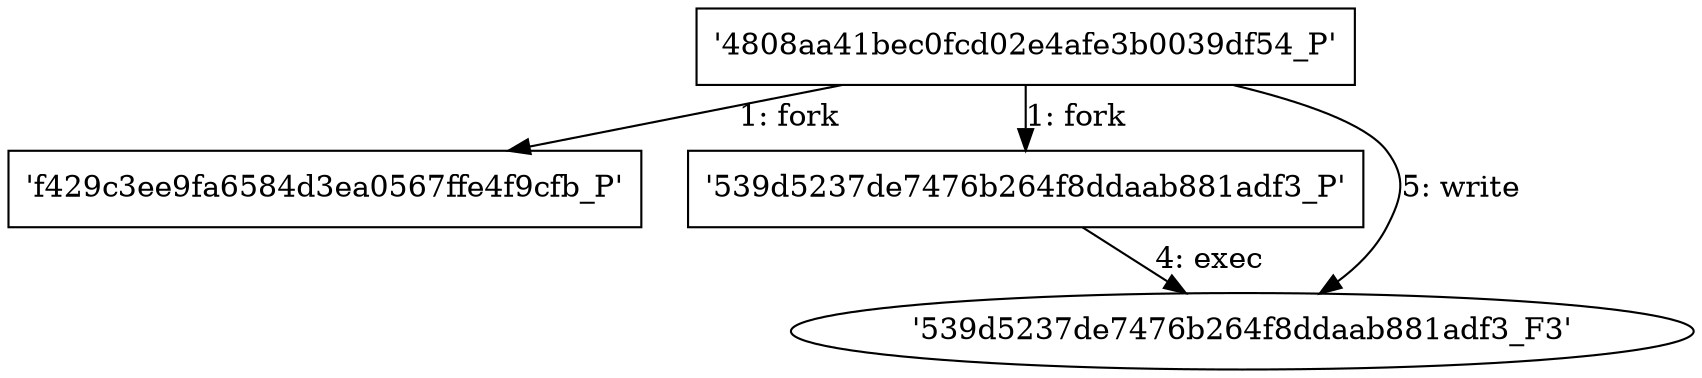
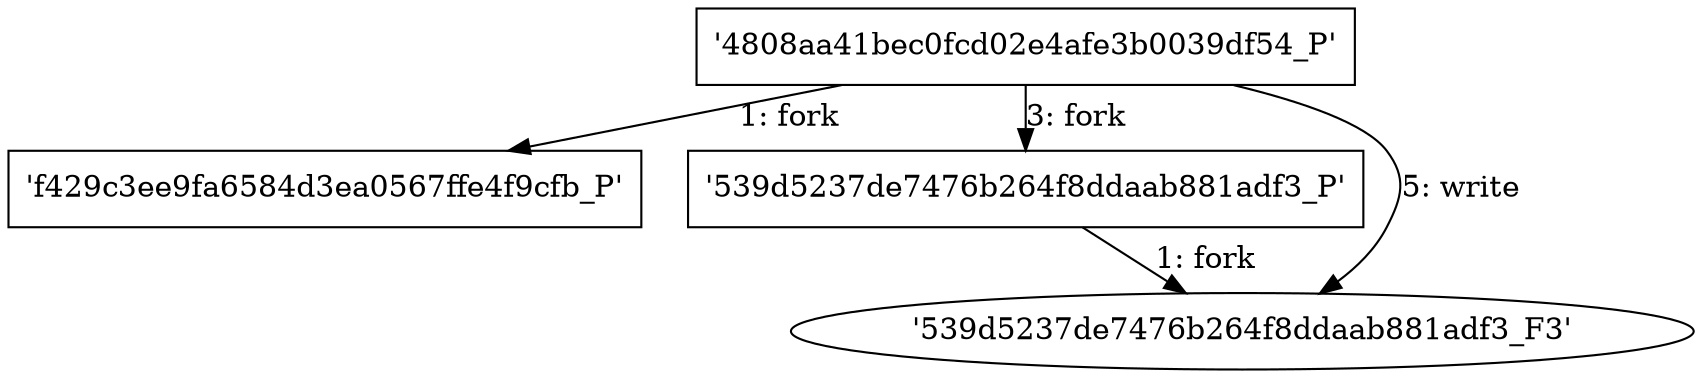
(1076, 118) -> (1076, 118)
(1209, 260) -> (1205, 260)
